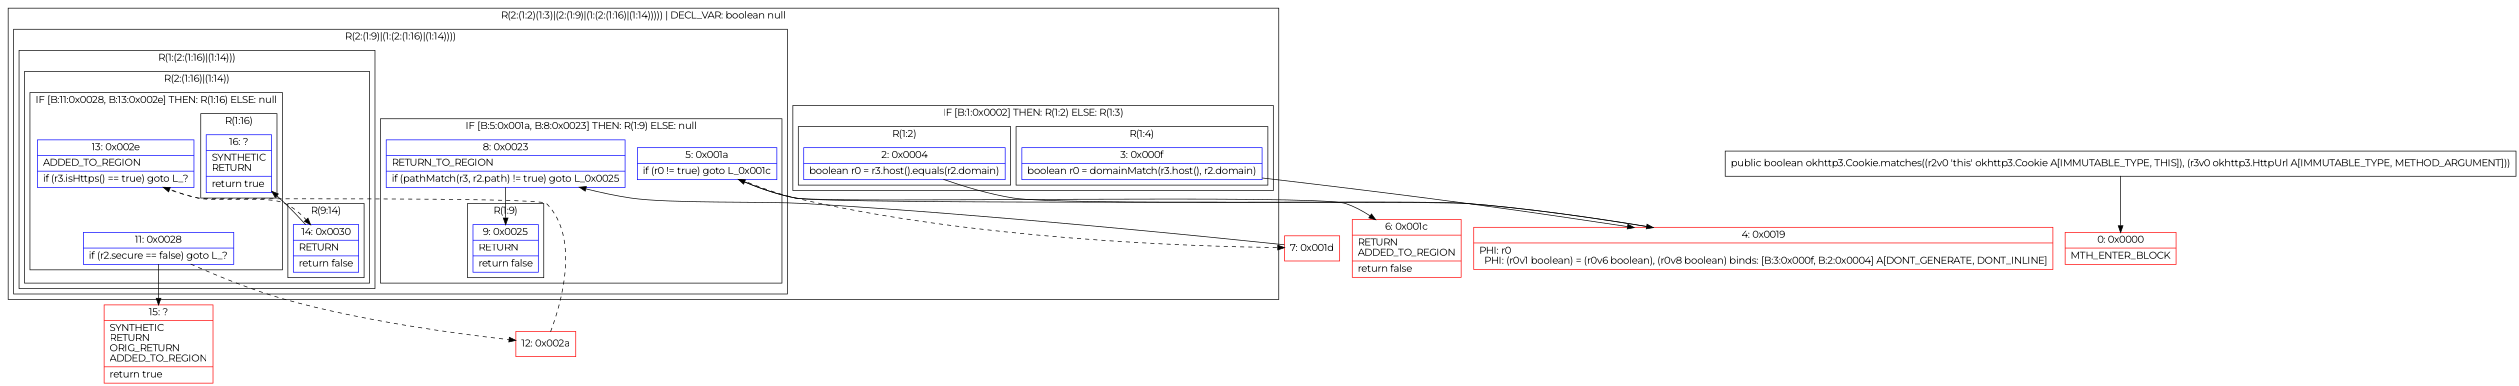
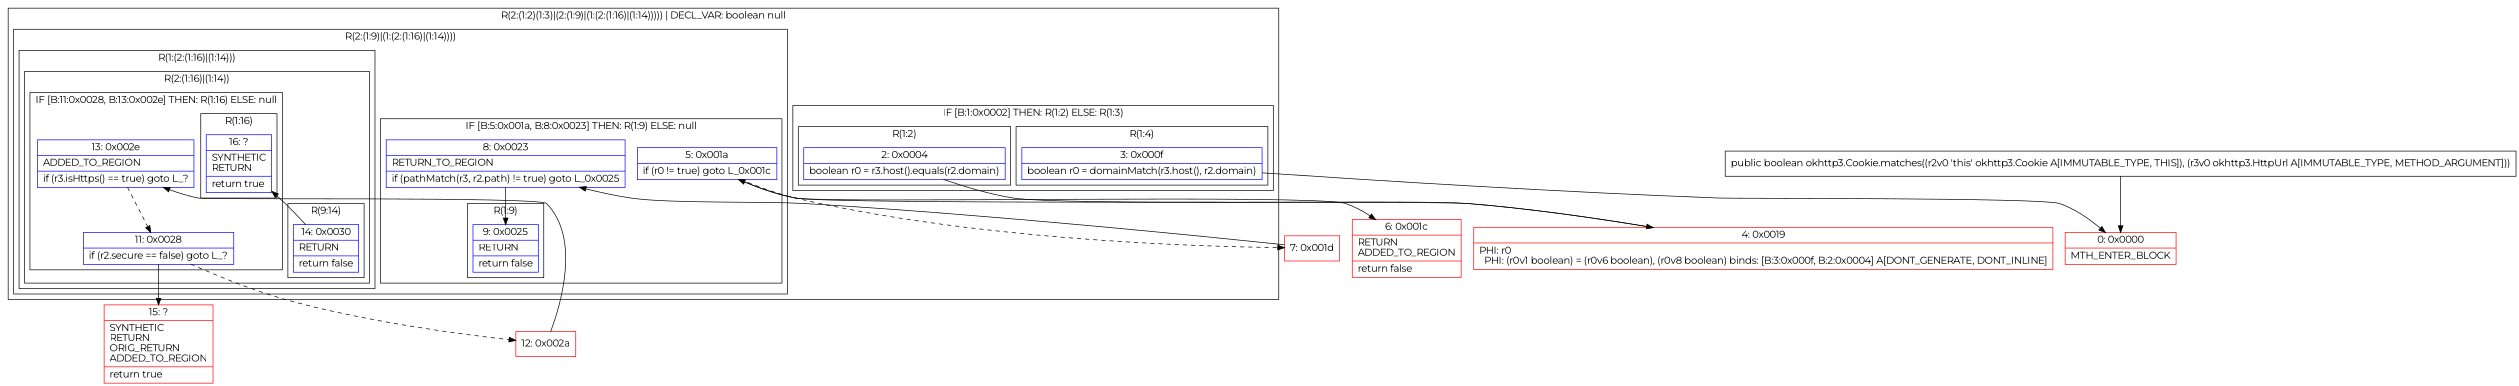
(1427, 198) -> (1685, 197)
(237, 199) -> (138, 207)
(425, 199) -> (425, 199)
